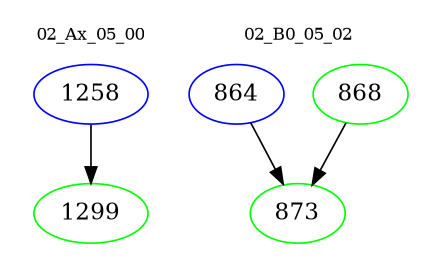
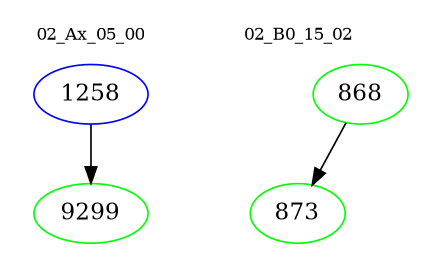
(299, 36) -> (299, 36)
(237, 94) -> none
(91, 213) -> (91, 213)
